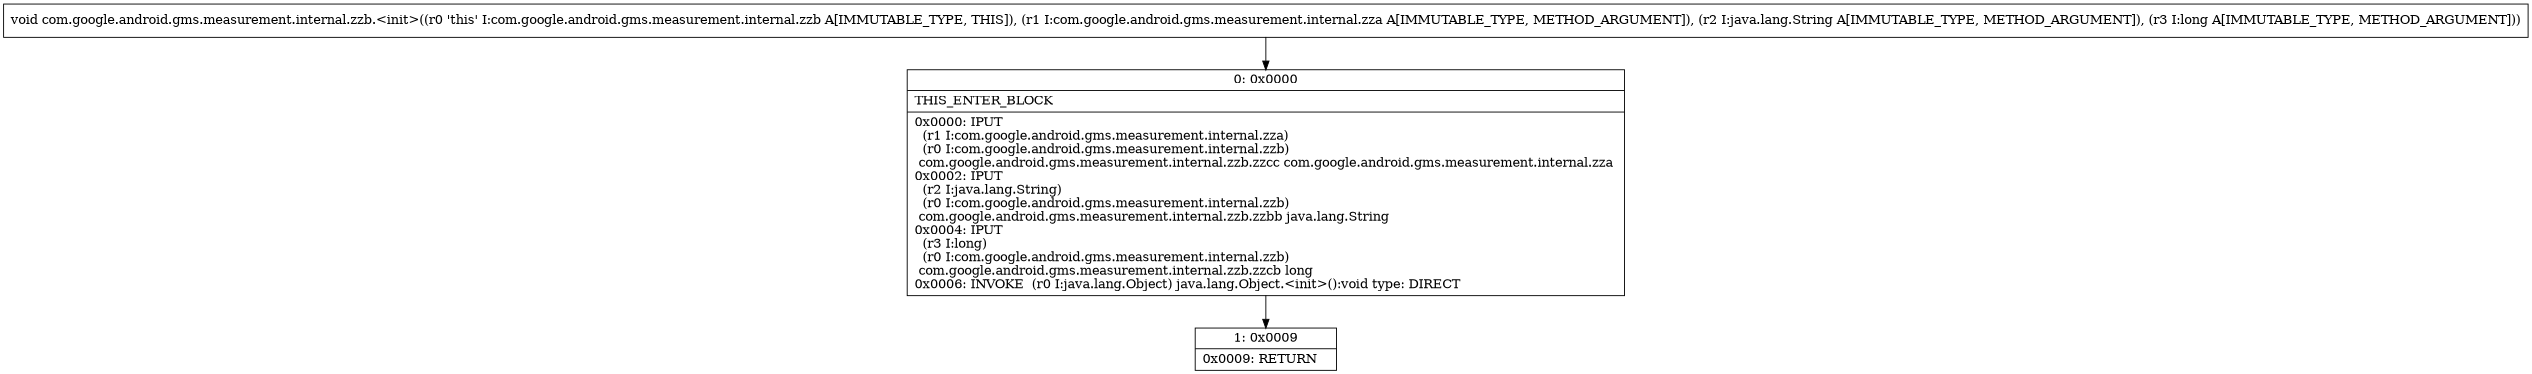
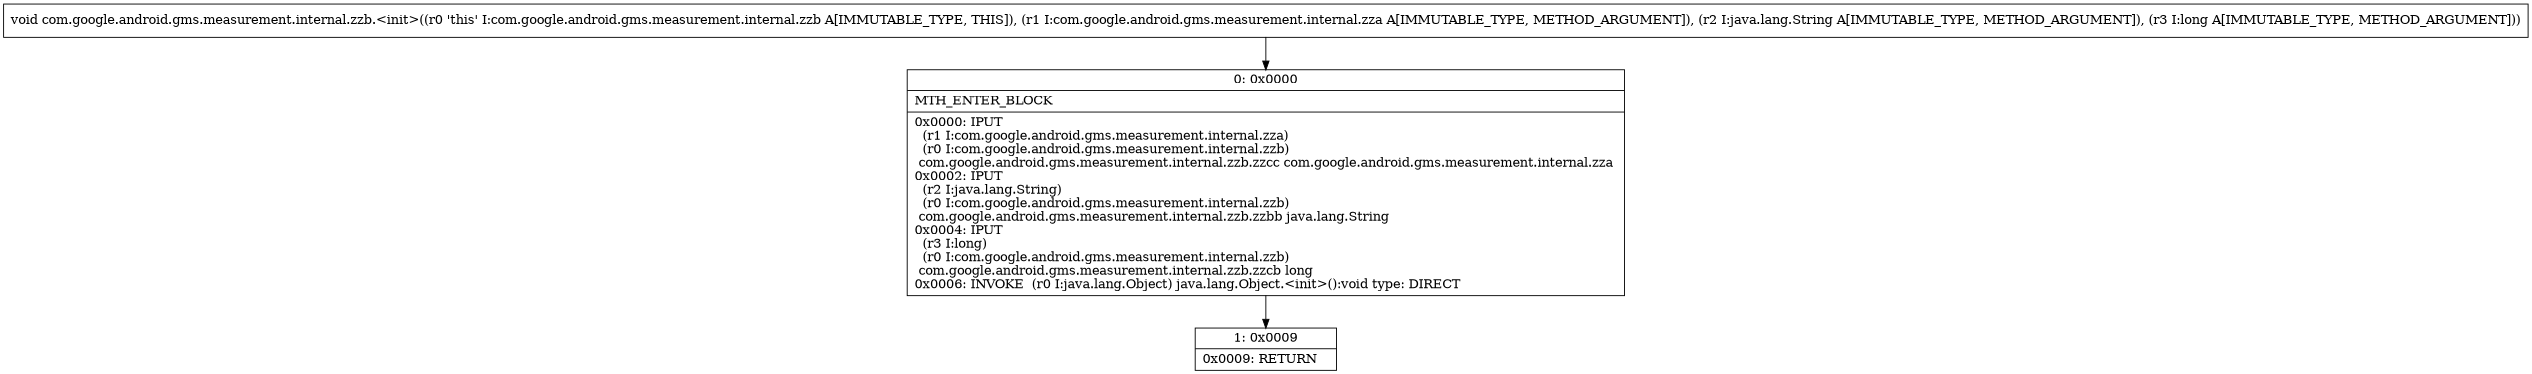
(984, 101) -> (984, 101)
